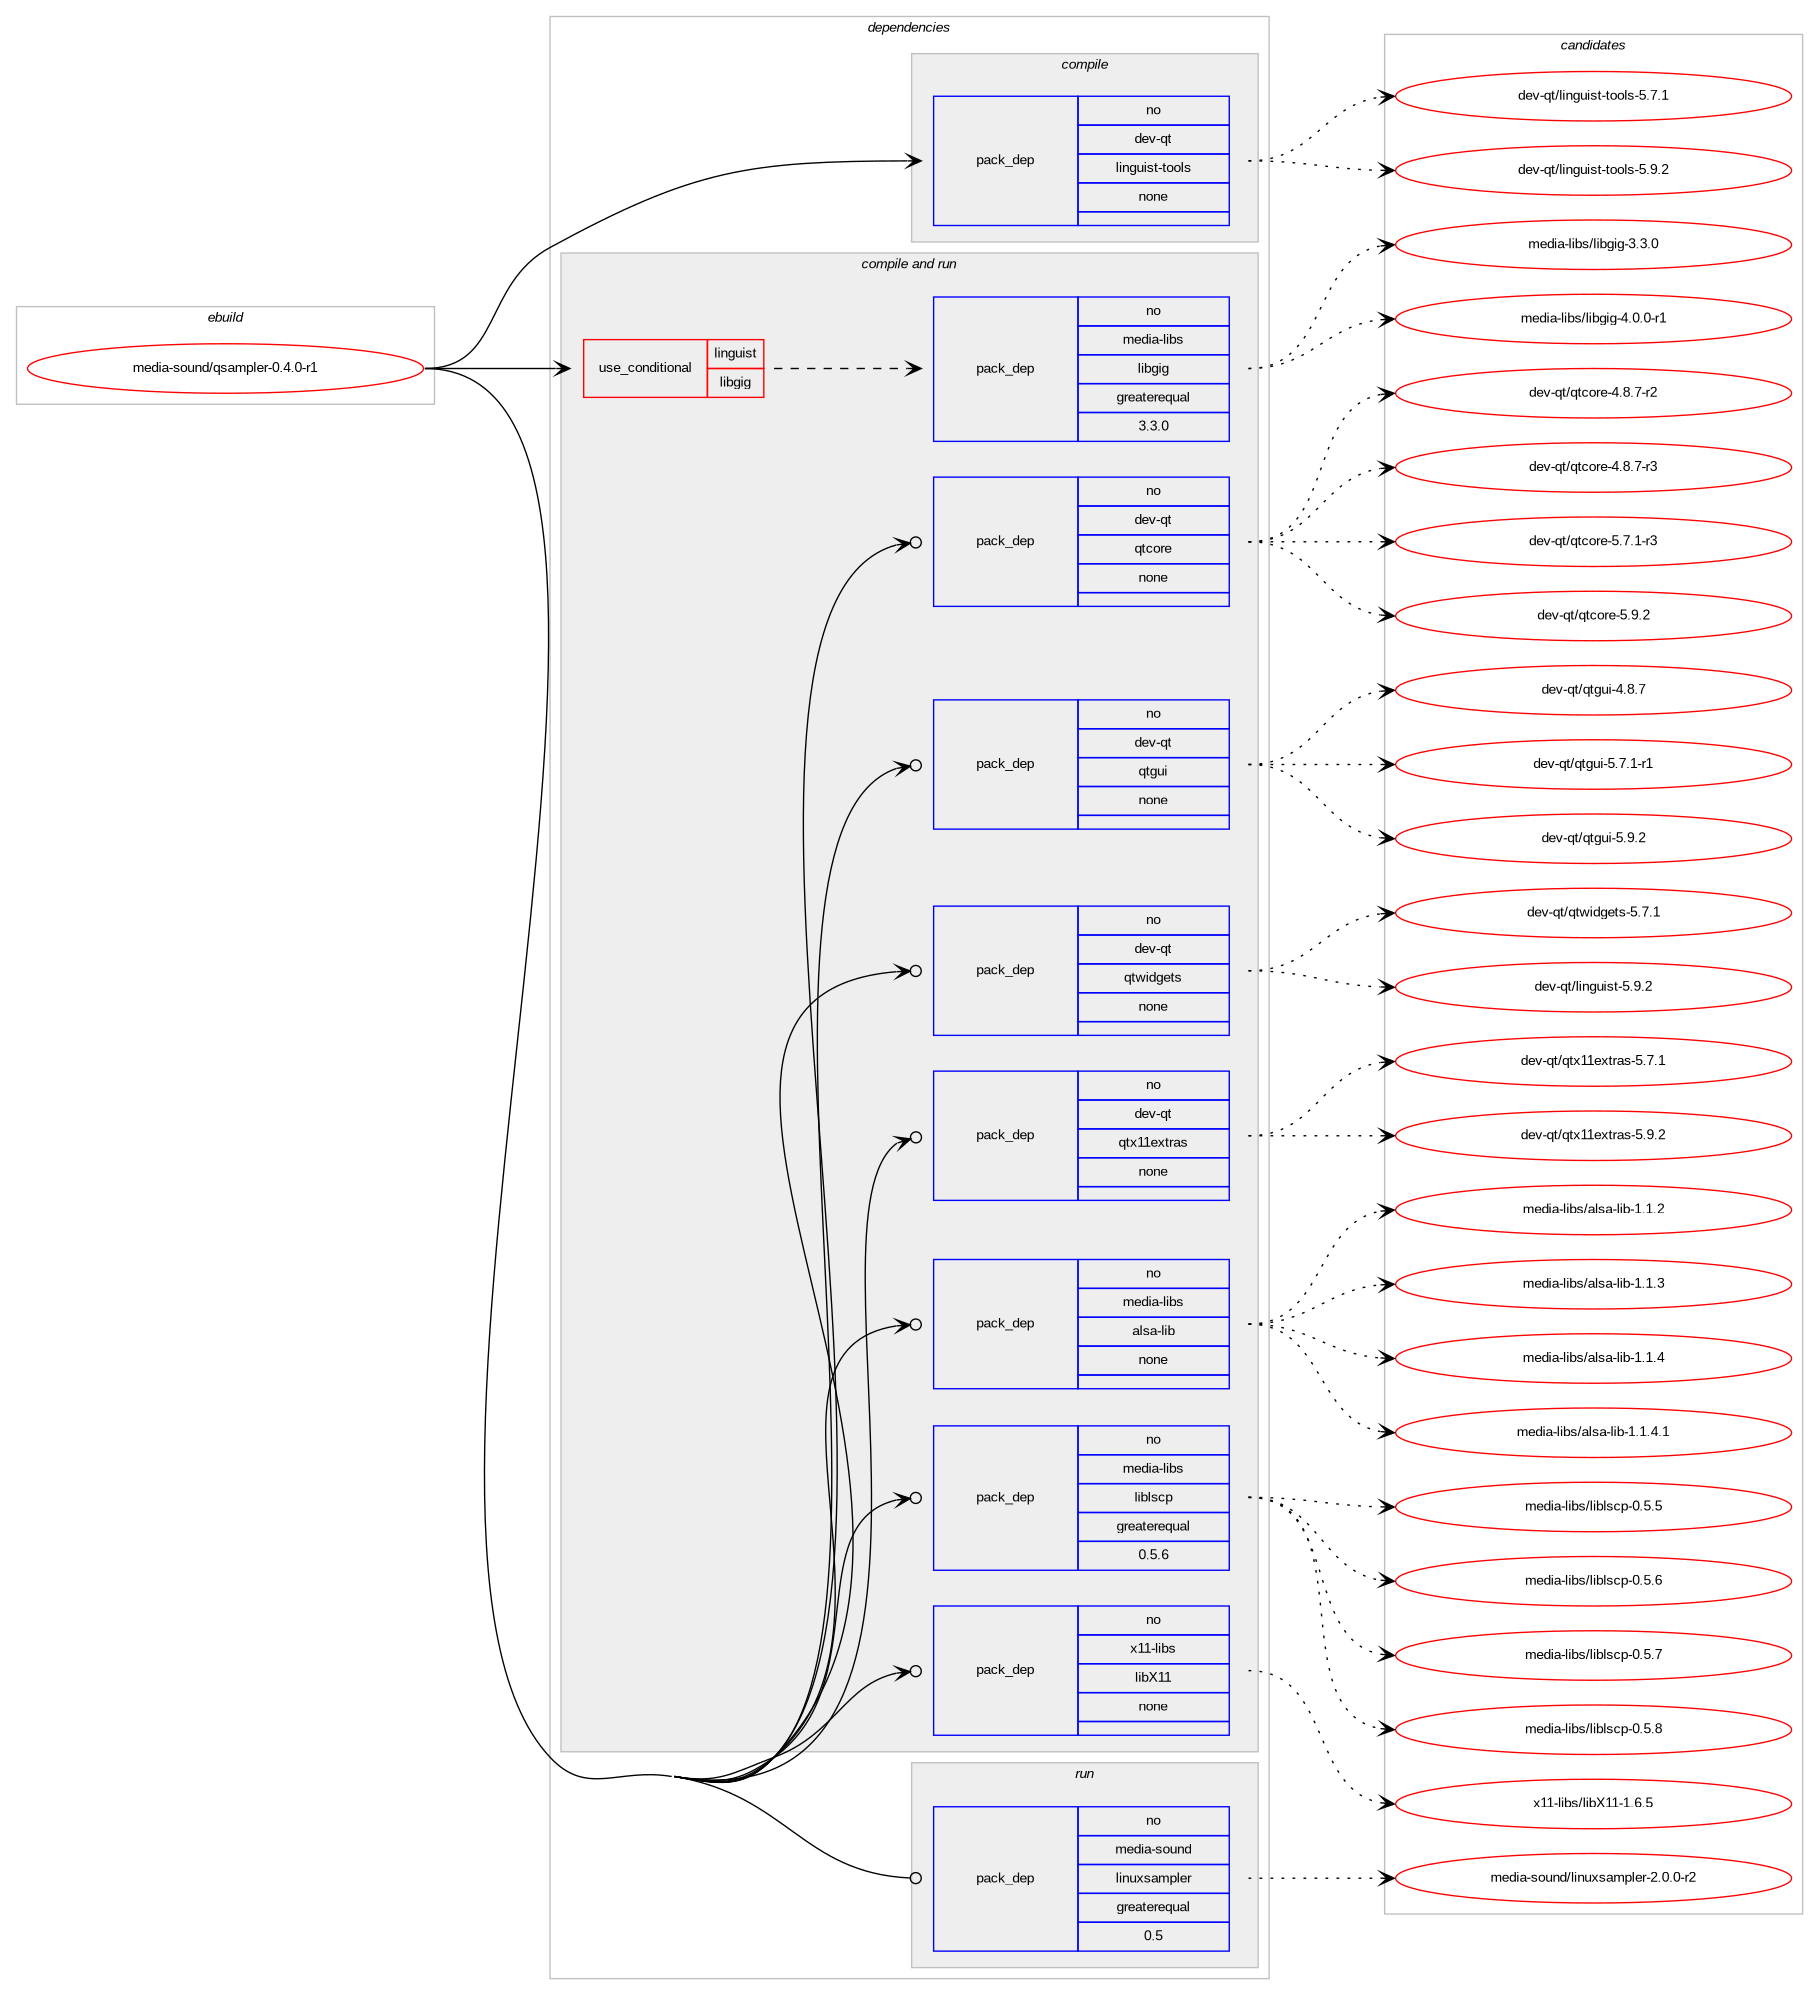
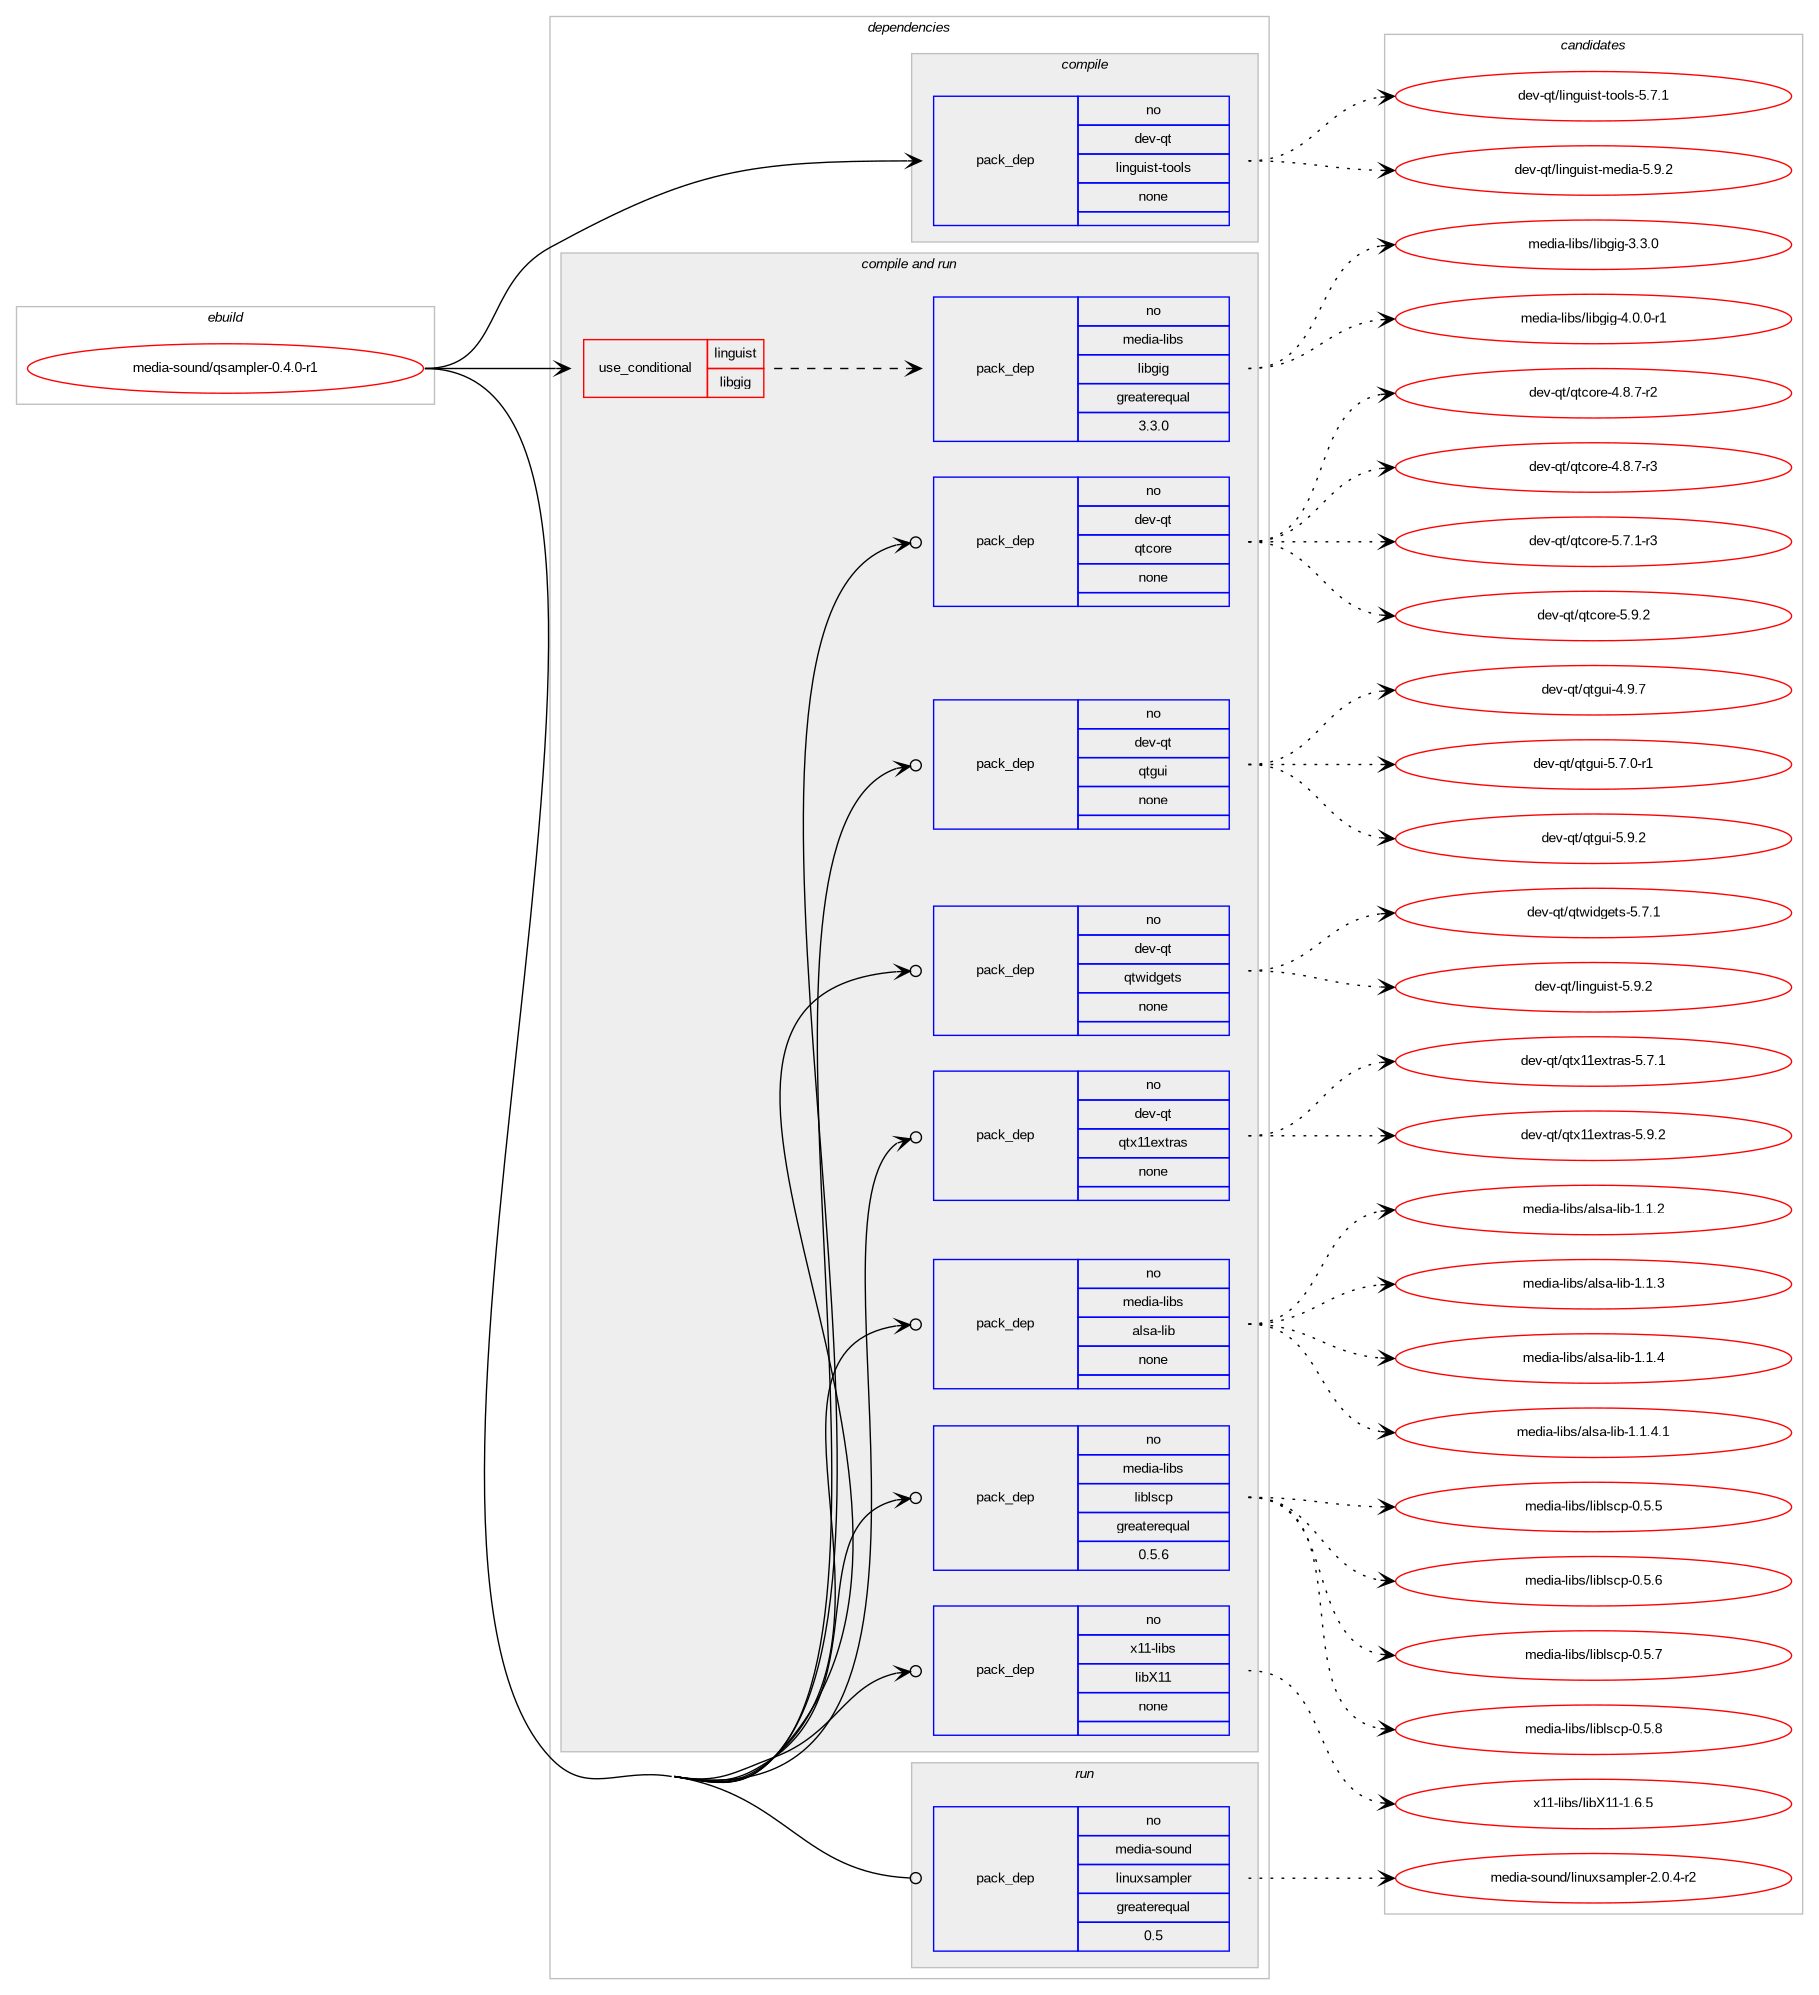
(1594, 170) -> (1594, 170)
(1594, 690) -> (1594, 690)
(1594, 764) -> (1594, 764)
(1594, 1878) -> (1594, 1878)
